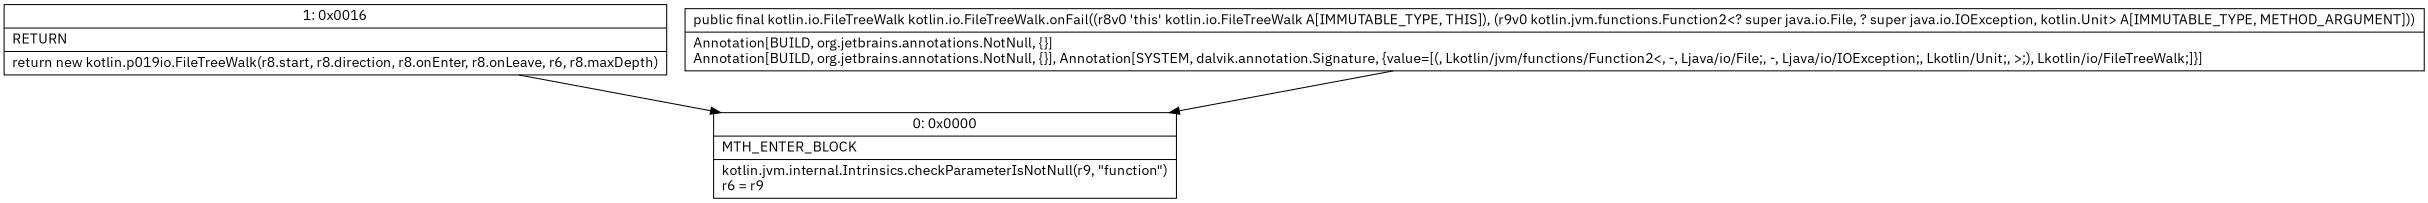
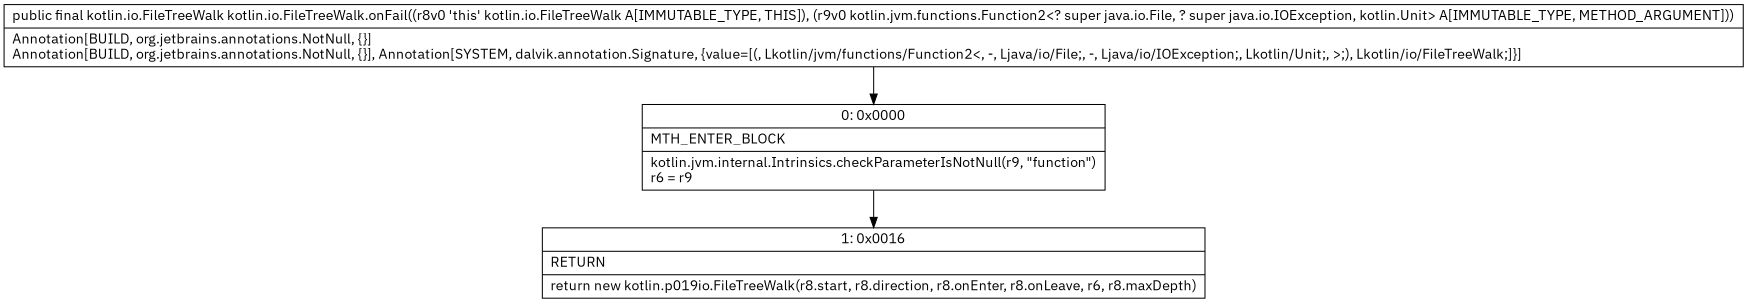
(615, 93) -> (874, 204)
